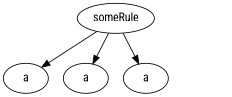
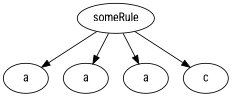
none -> (206, 78)
